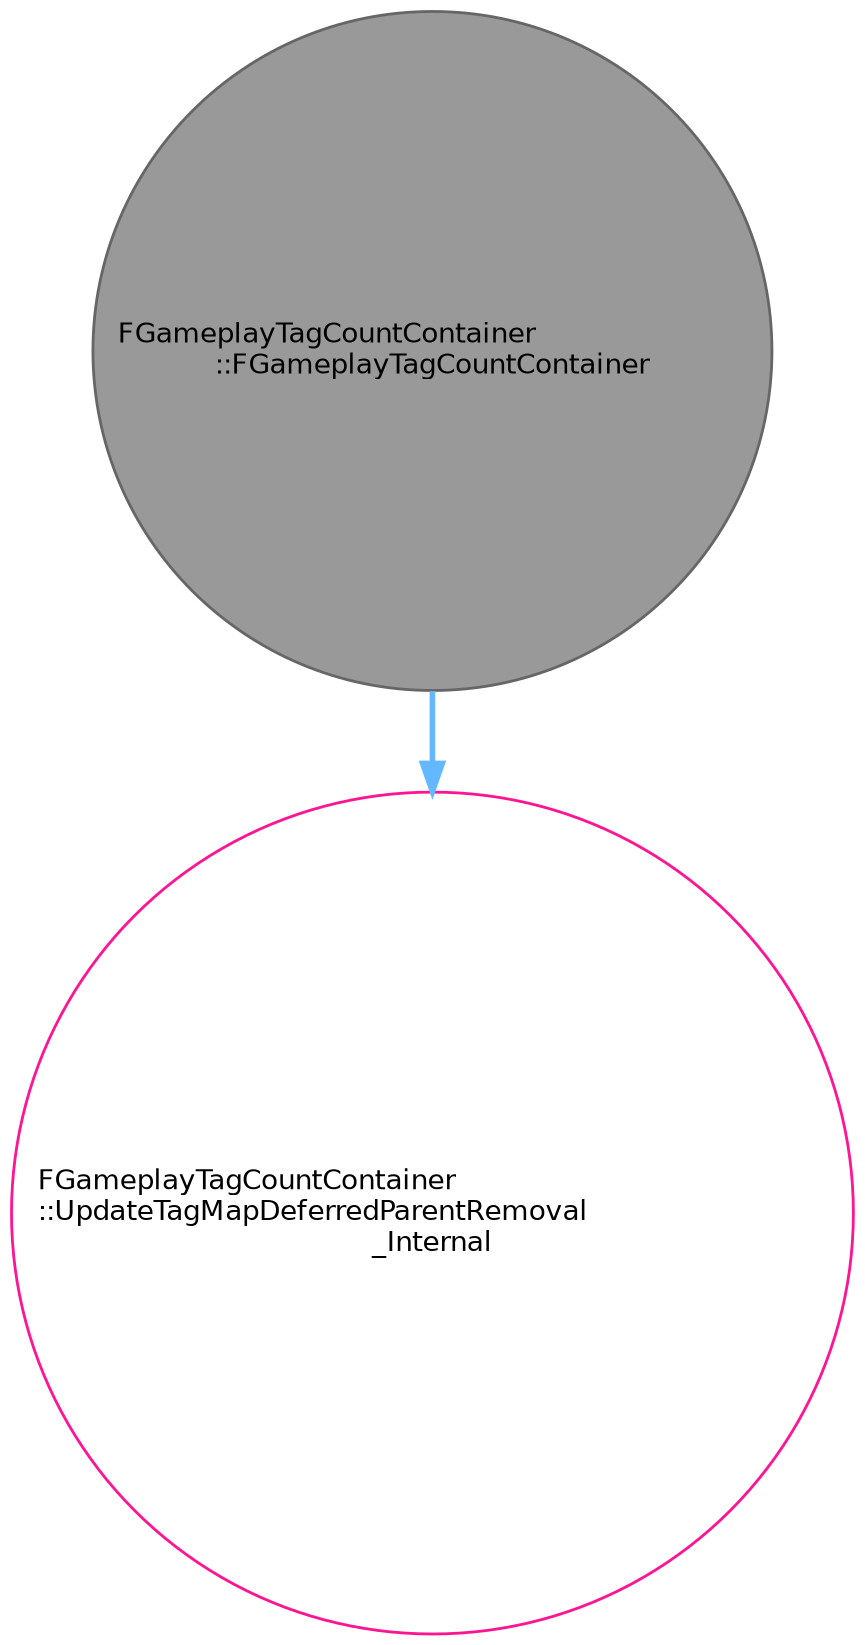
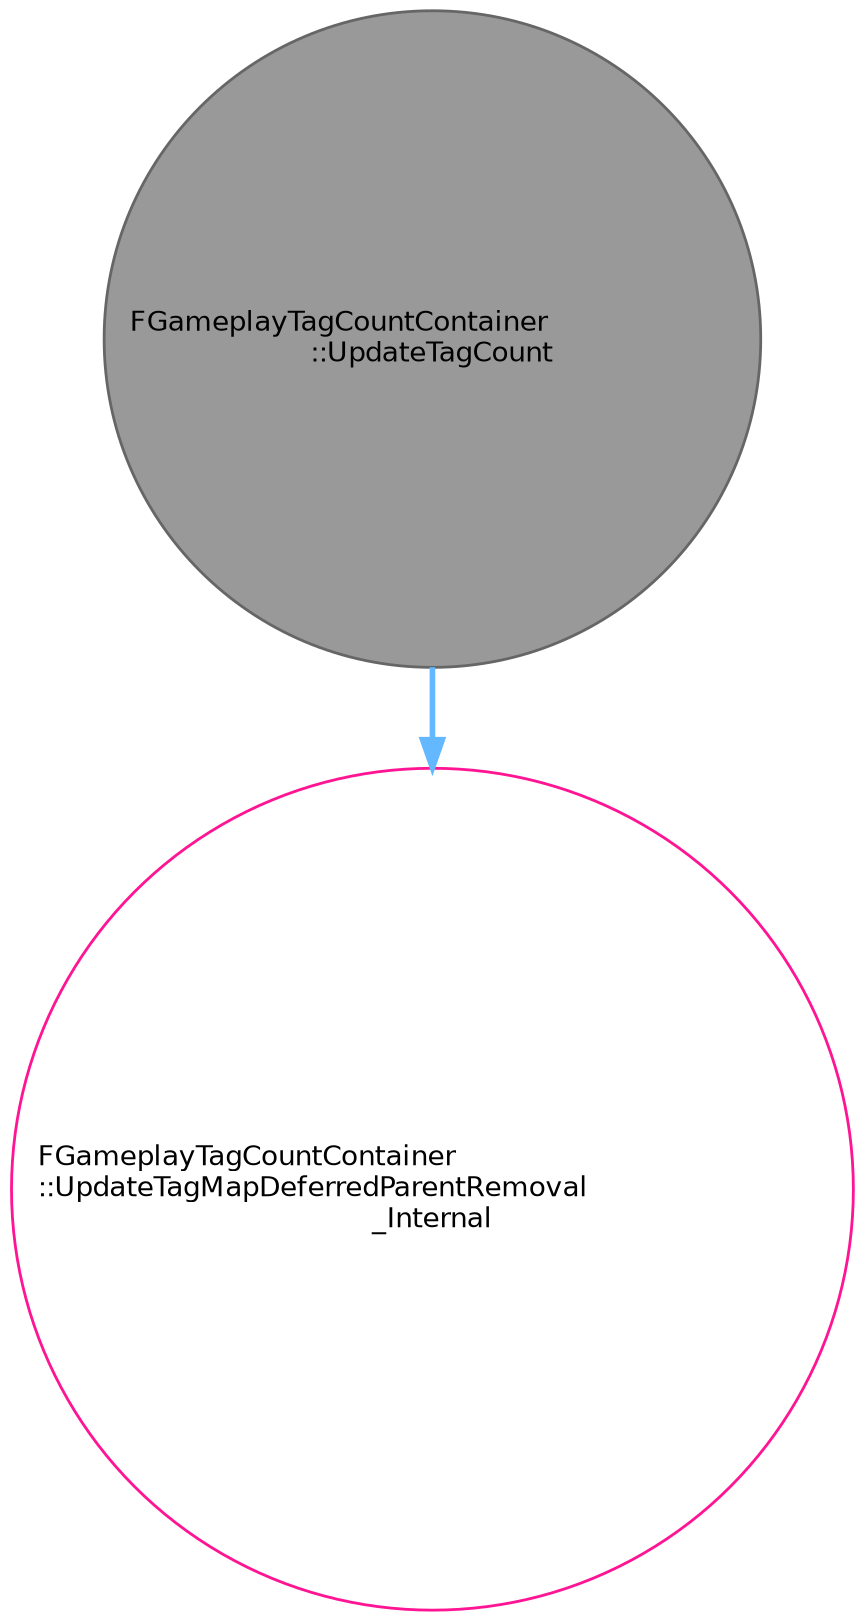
(432, 351) -> (432, 339)
